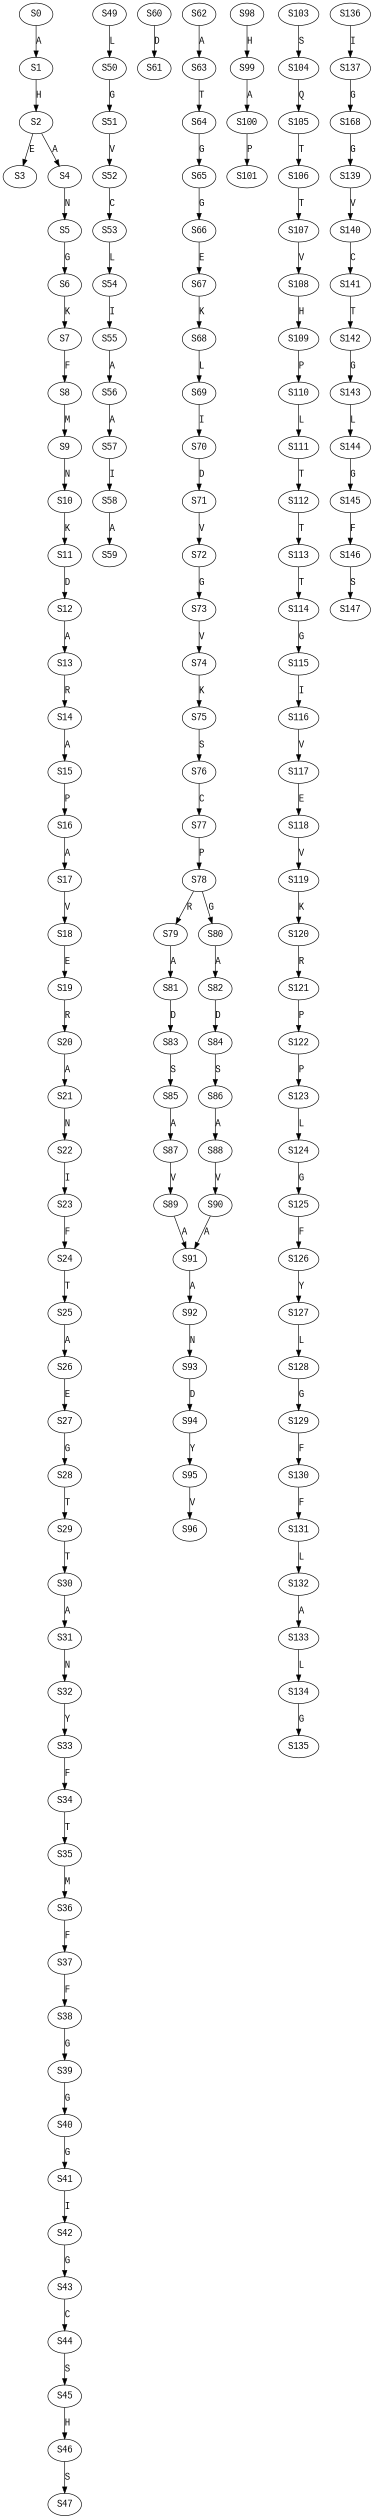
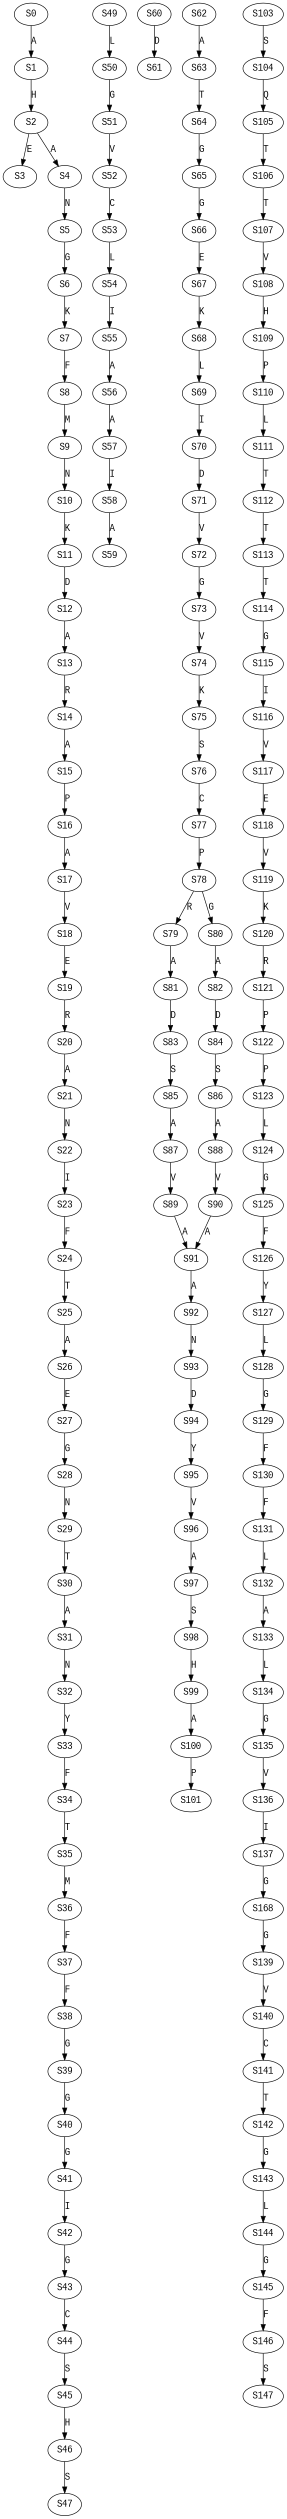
(68, 1503) -> (68, 1503)
none -> (191, 1584)
none -> (263, 1771)
